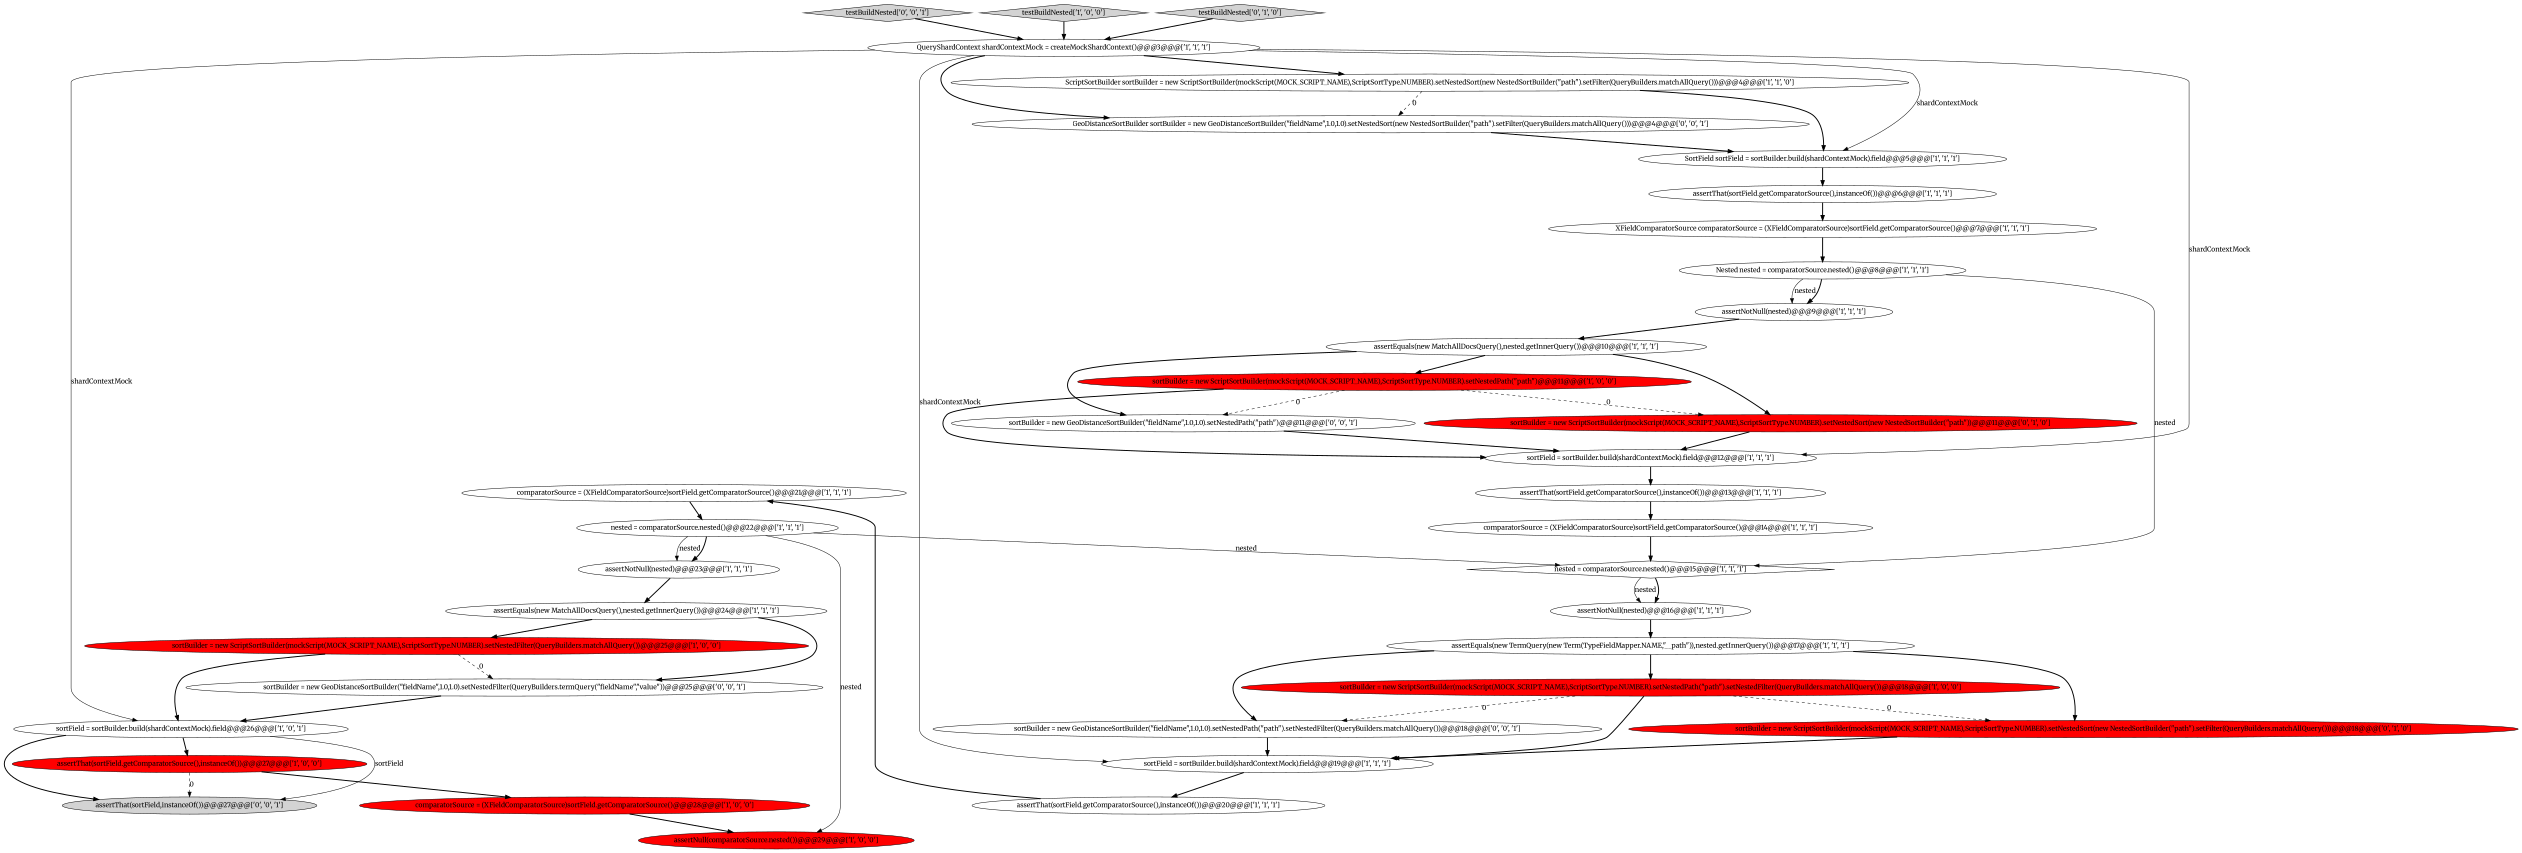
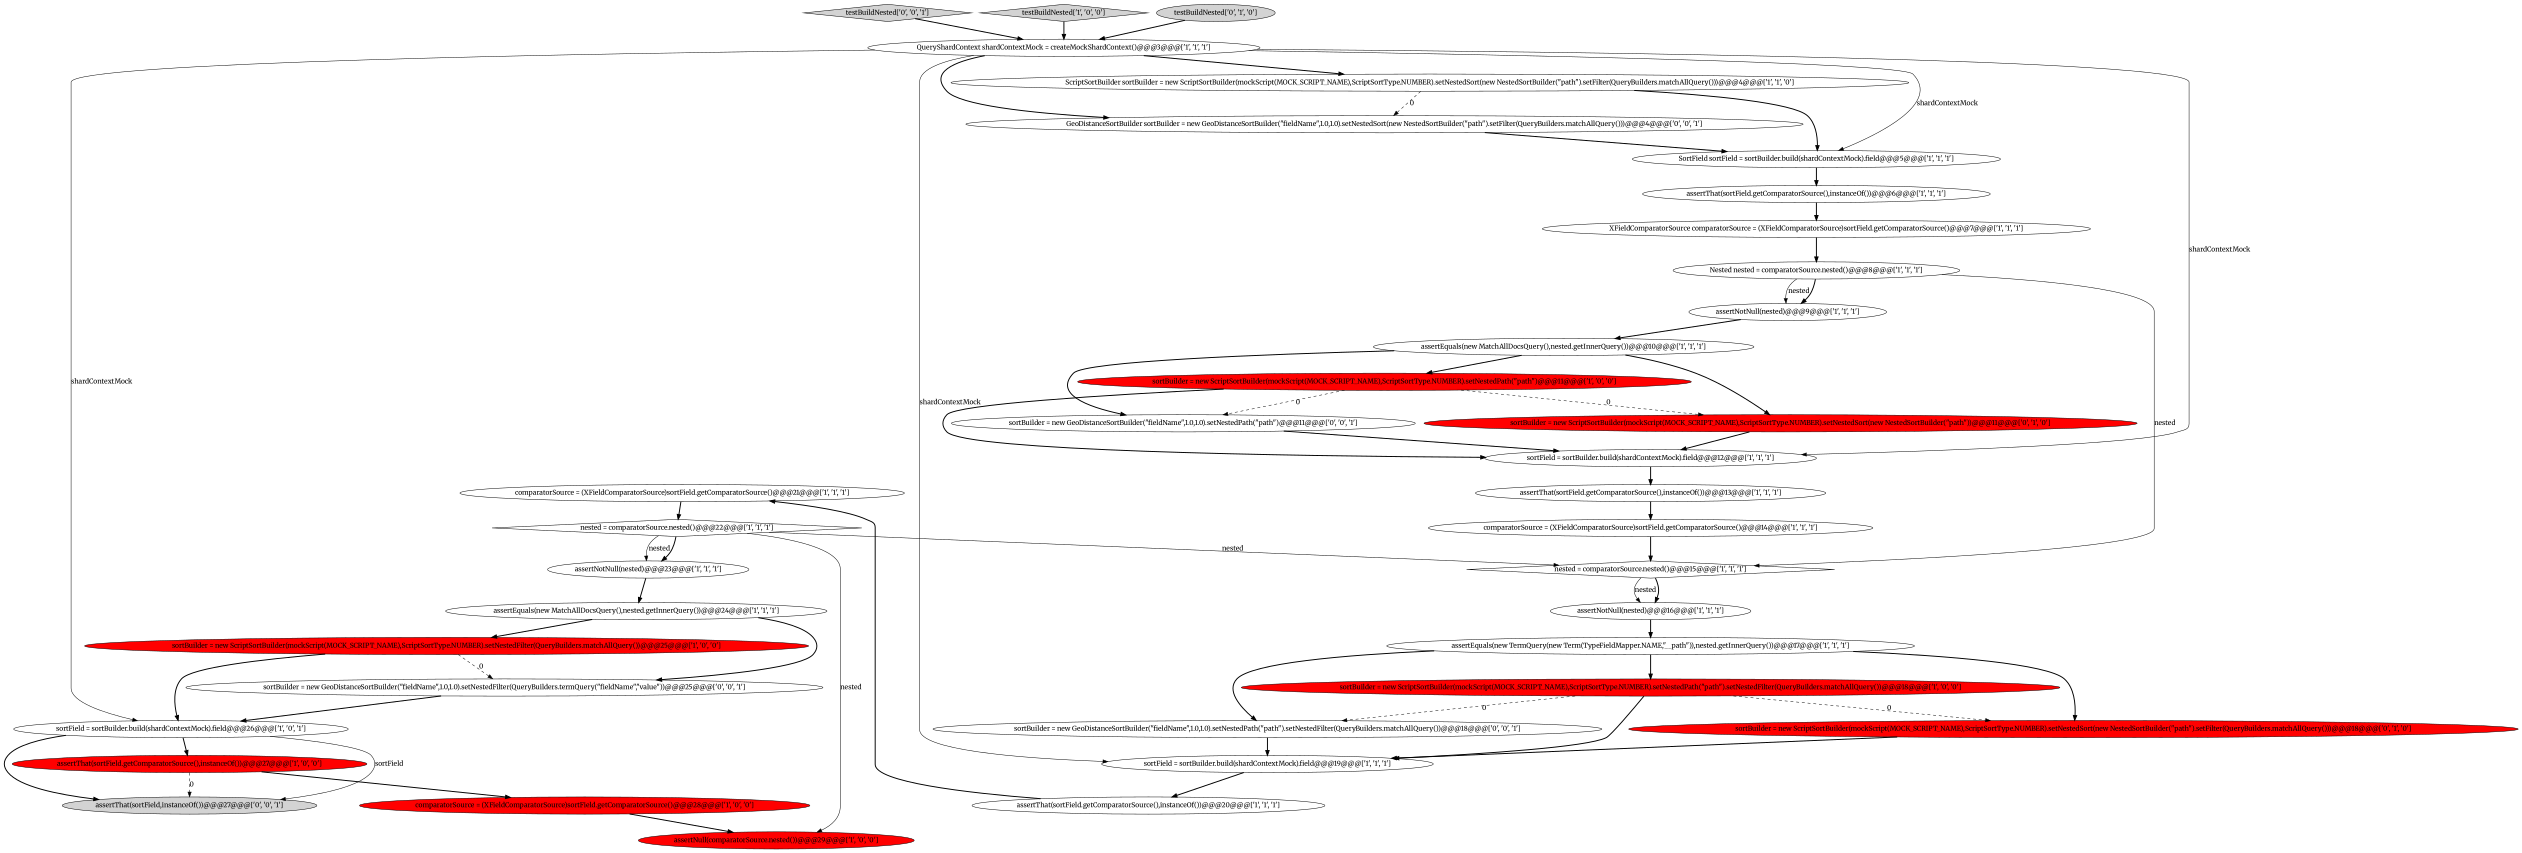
(1240, 13) -> (1216, 13)
(707, 528) -> (677, 528)
